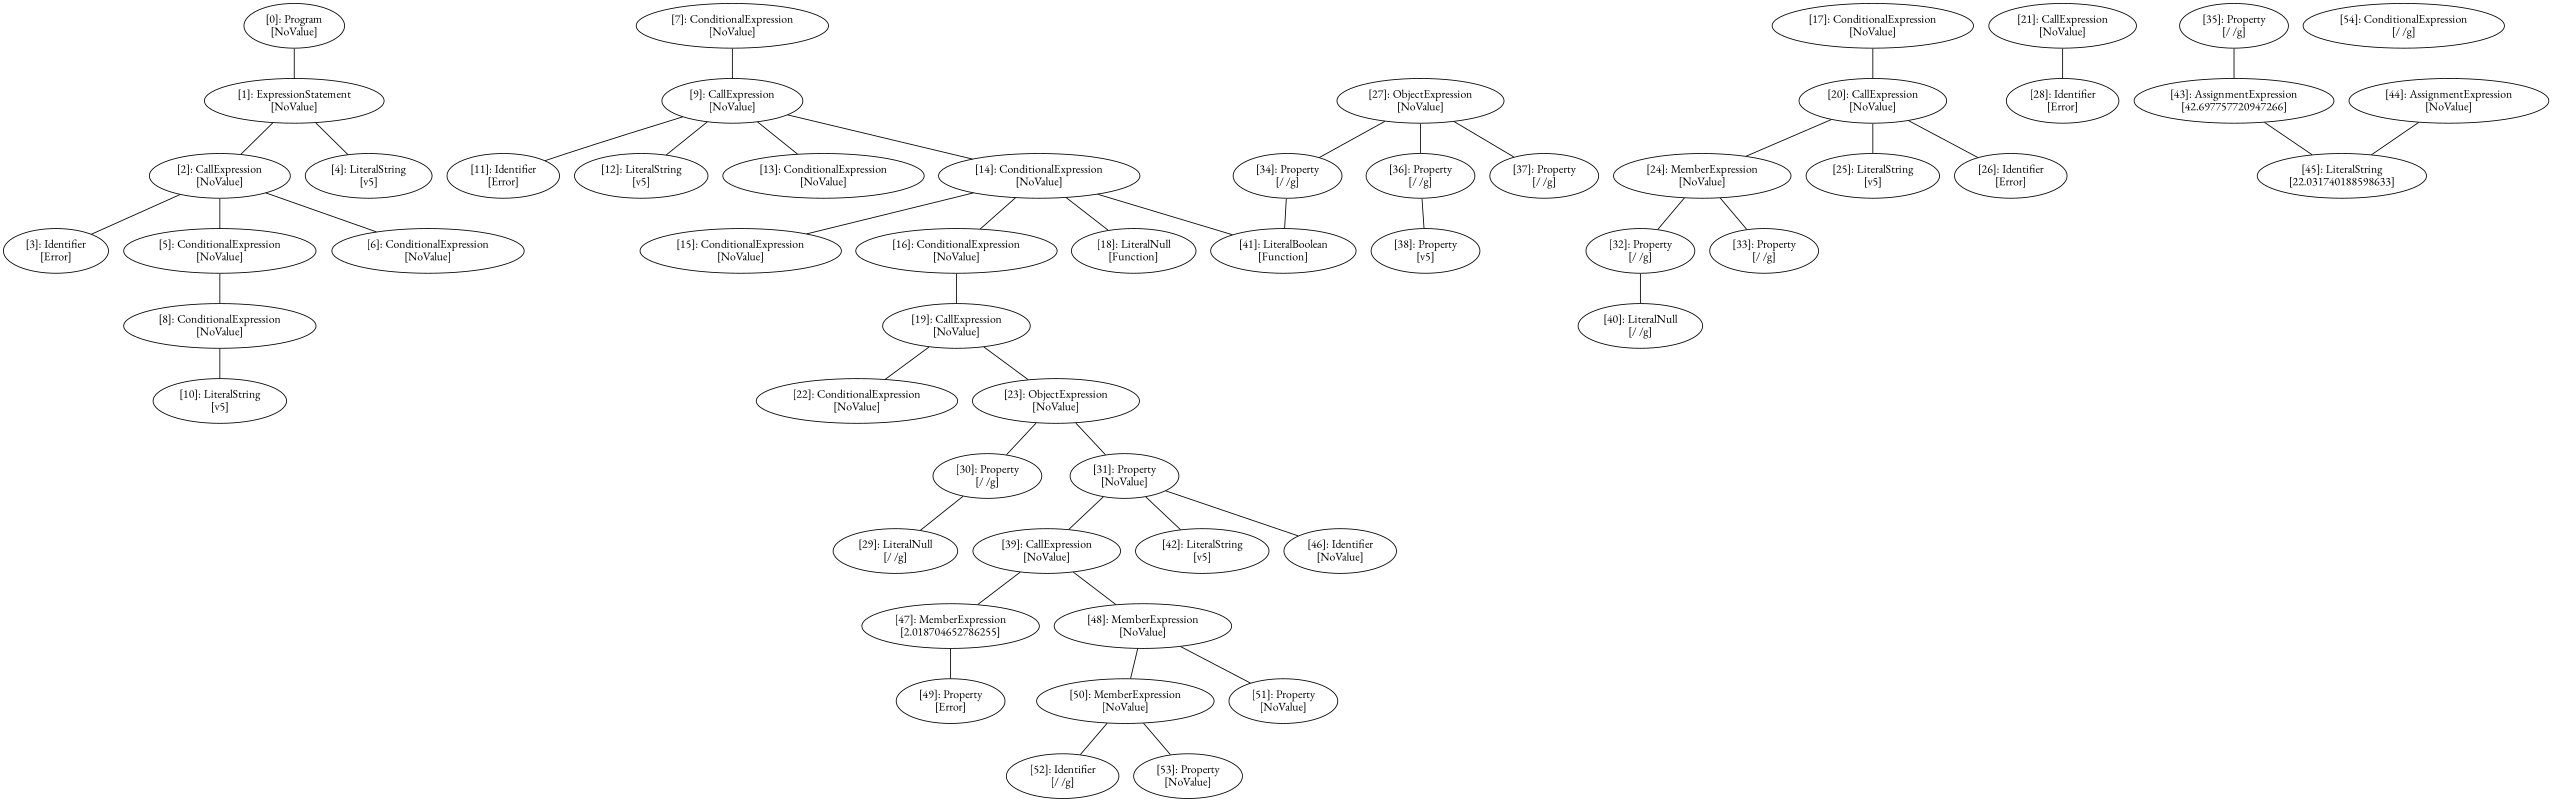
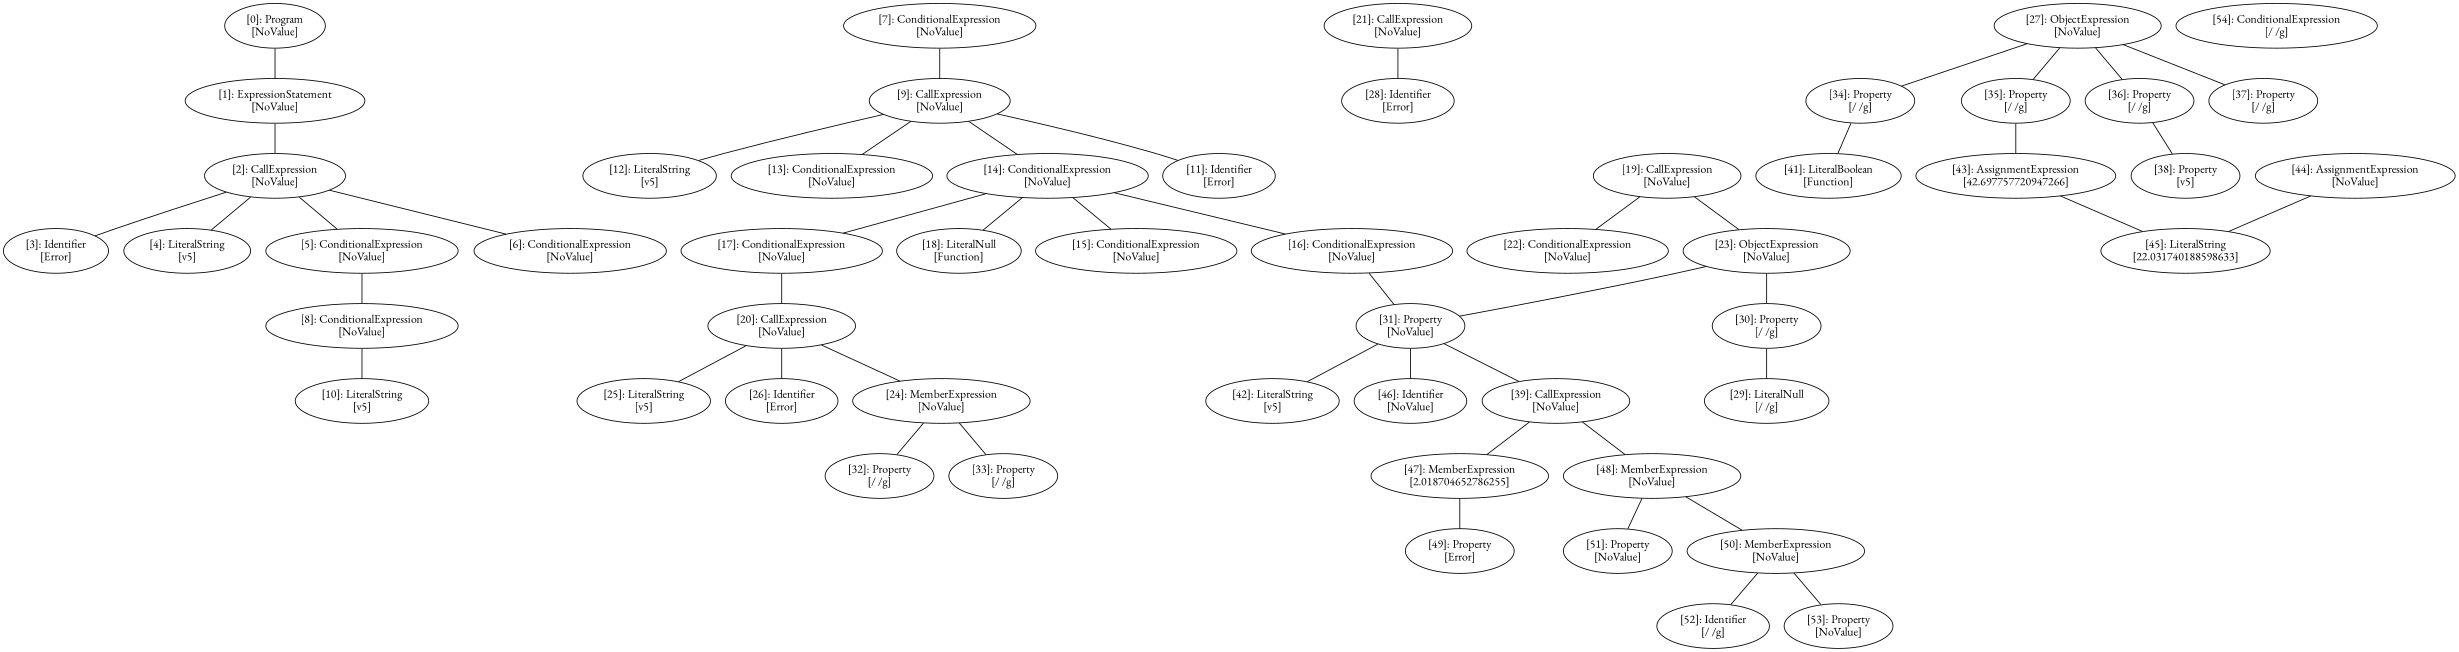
none -> (2047, 64)
(332, 139) -> (231, 214)
(1165, 215) -> (915, 213)
(956, 289) -> (1382, 289)
(1640, 326) -> none
